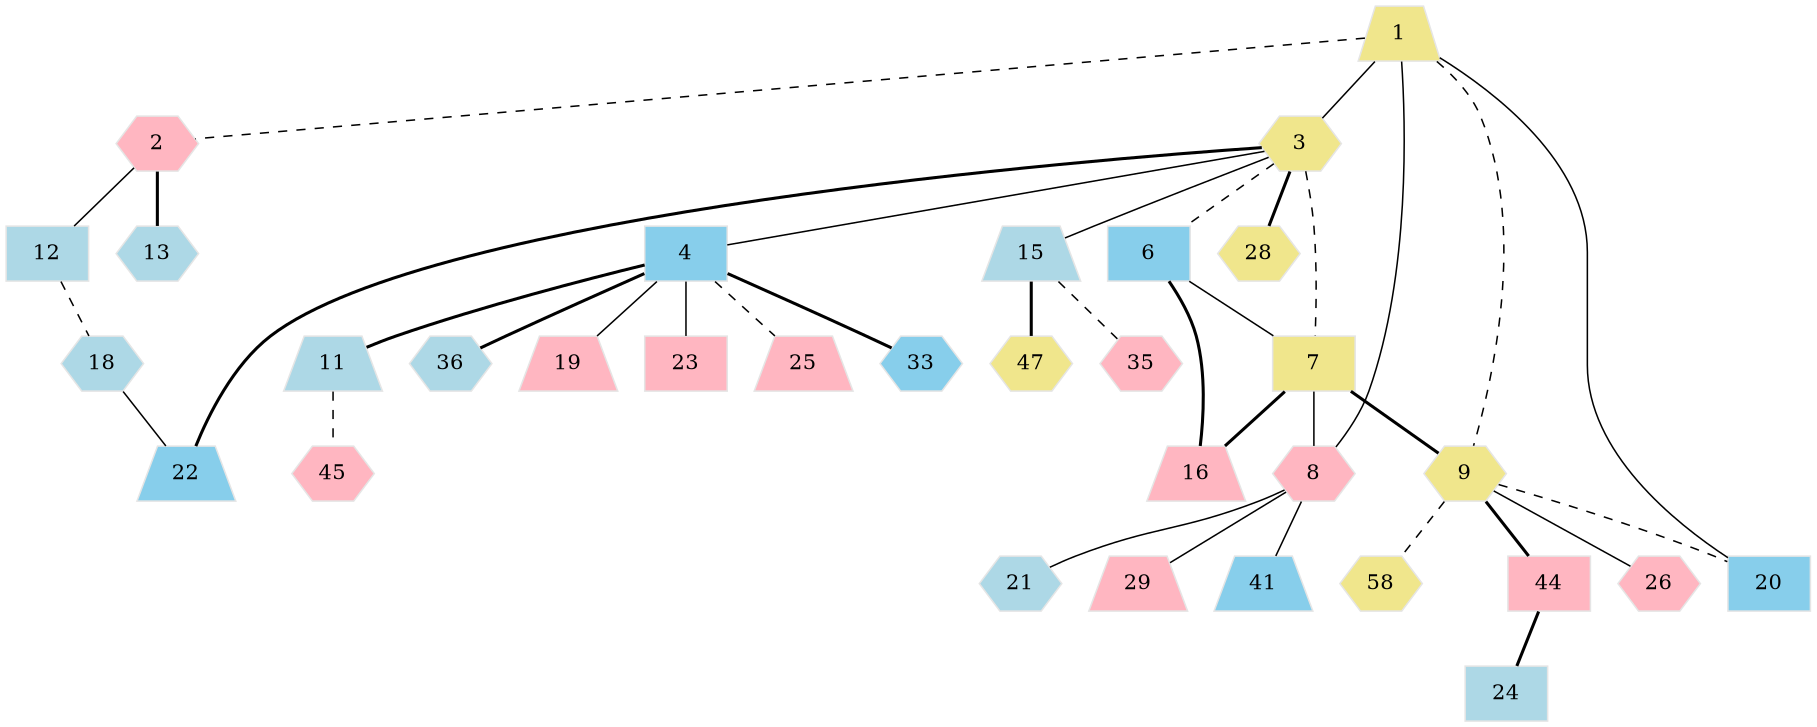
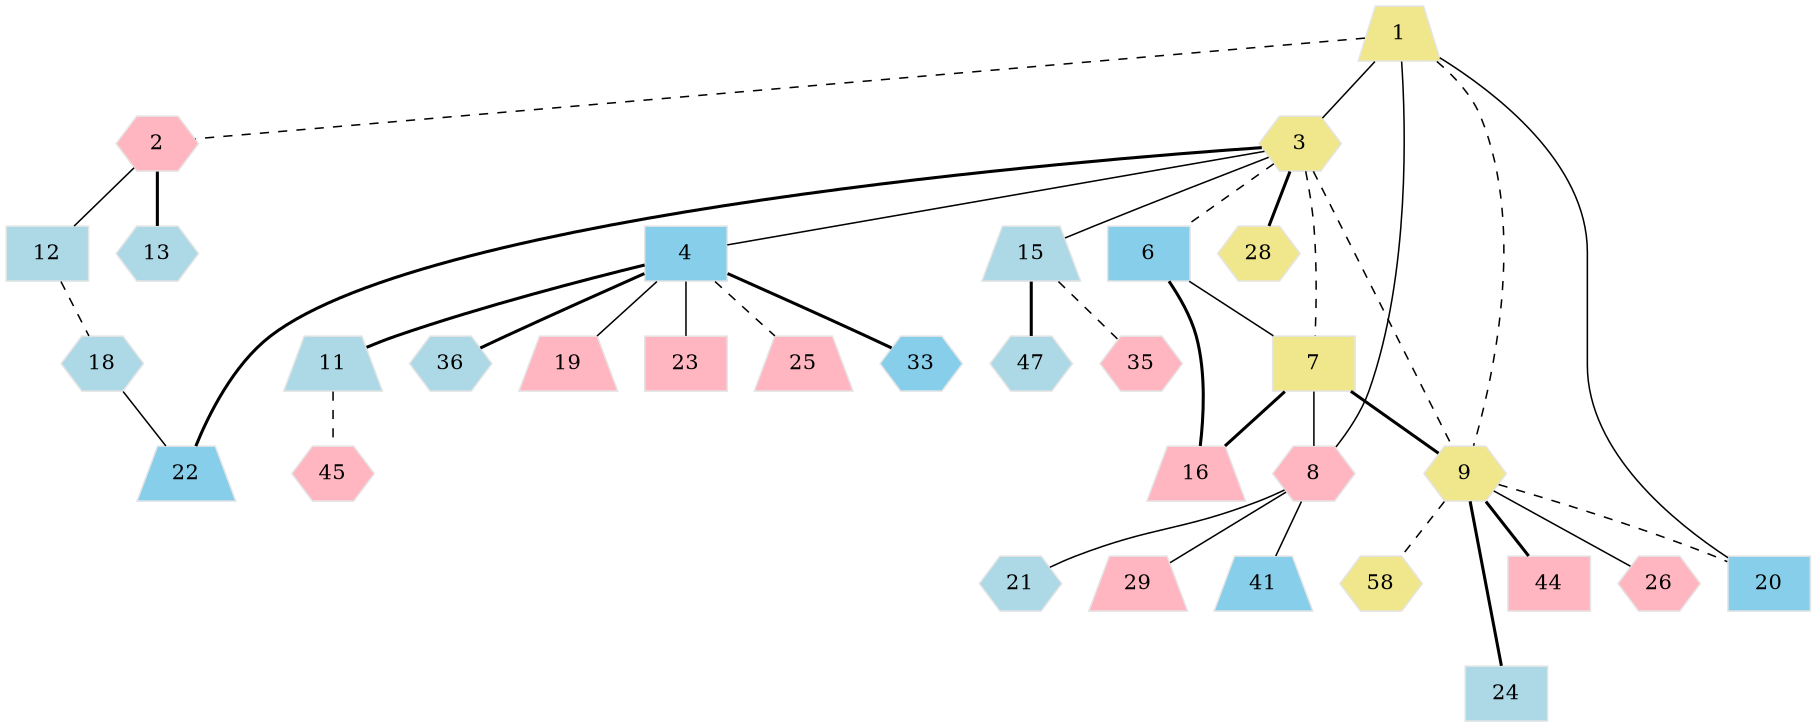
none -> (1379, 302)
(1031, 364) -> (1031, 364)
(1528, 639) -> (1486, 584)
